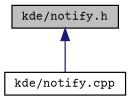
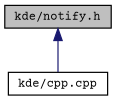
(65, 84) -> (58, 84)
